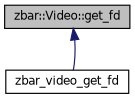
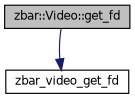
(75, 55) -> (60, 44)
